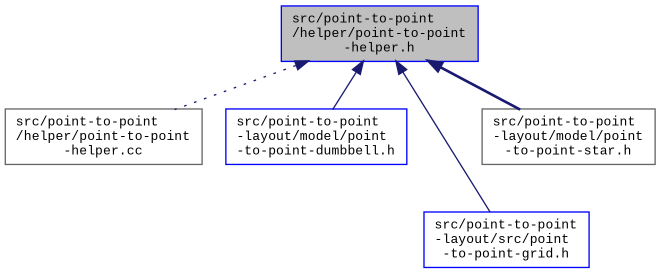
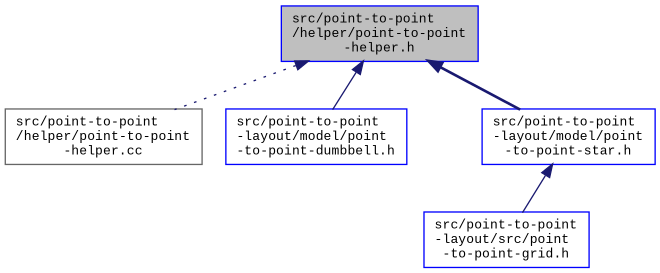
(569, 137) -> (569, 137)
(447, 142) -> (534, 194)
